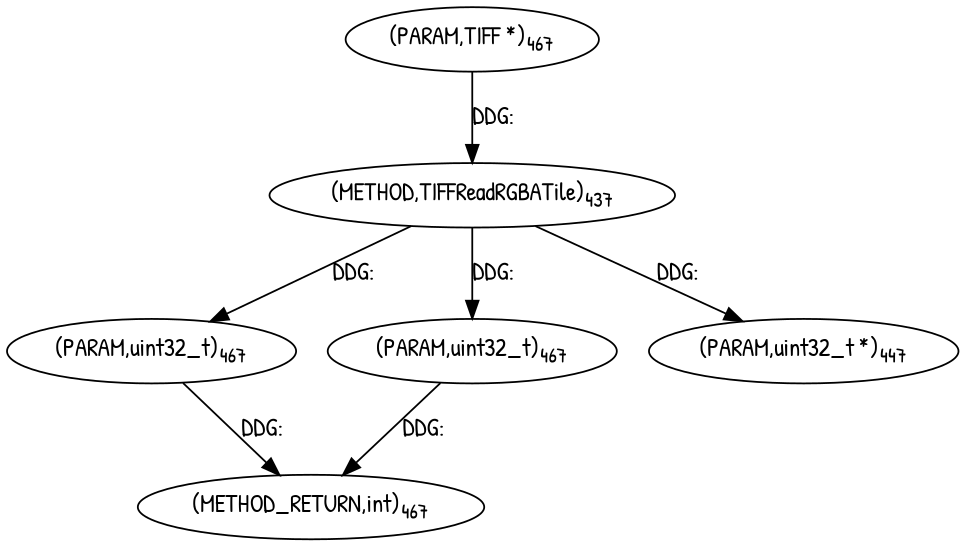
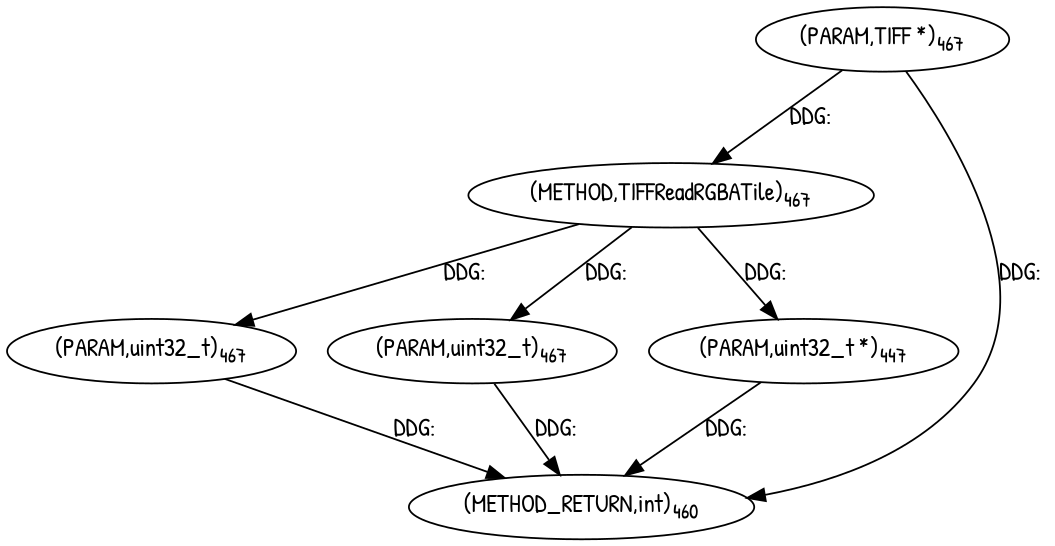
(599, 193) -> (798, 193)
none -> (994, 339)
none -> (700, 424)
(416, 504) -> (686, 504)
